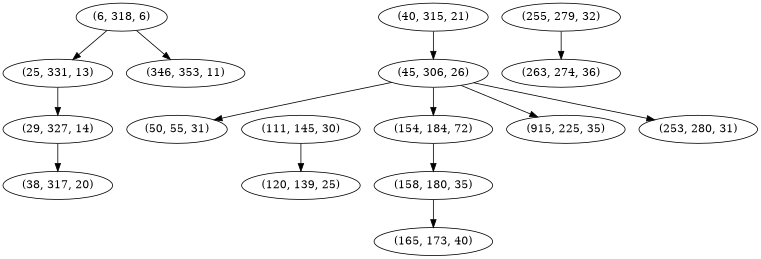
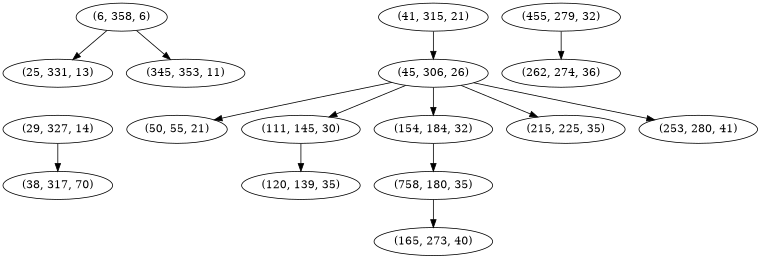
(122, 17) -> (122, 17)
(433, 17) -> (433, 17)
(561, 17) -> (561, 17)
(186, 73) -> (186, 73)
(561, 73) -> (561, 73)
(58, 97) -> none
none -> (371, 100)
(177, 129) -> (177, 129)
(433, 129) -> (433, 129)
(566, 129) -> (566, 129)
(698, 129) -> (698, 129)
(58, 185) -> (58, 185)
(301, 185) -> (301, 185)
(433, 185) -> (433, 185)
(433, 242) -> (433, 242)
